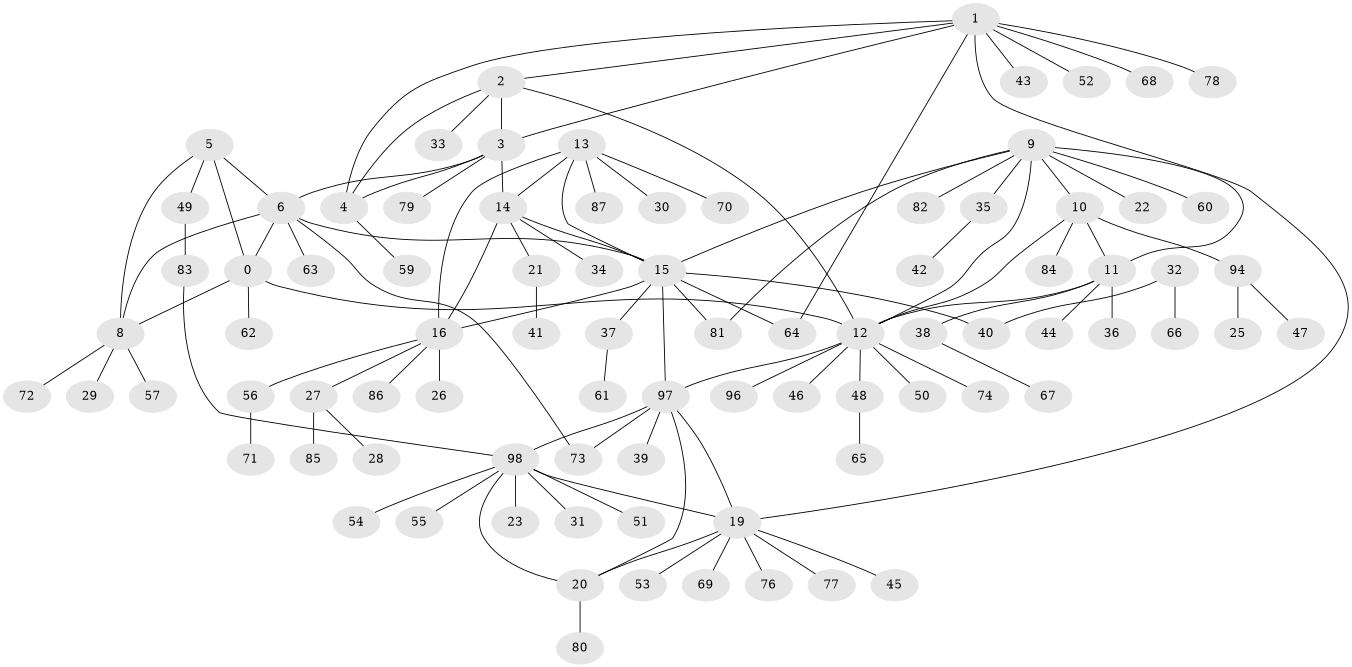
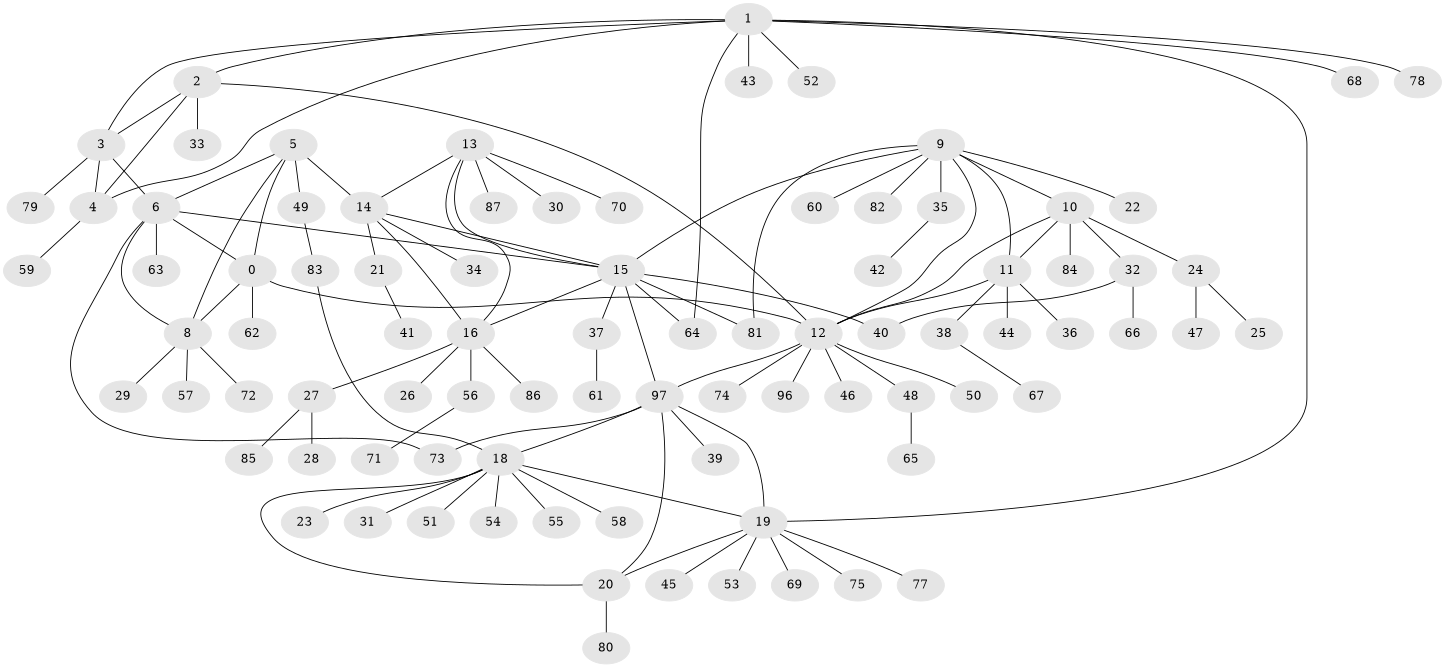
(502, 180) -> (329, 176)
none -> (1102, 239)
(1238, 271) -> (1196, 271)
(515, 460) -> (501, 460)
none -> (619, 522)
(769, 585) -> (858, 585)
